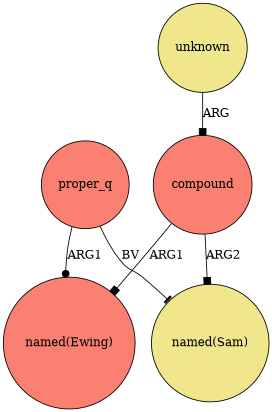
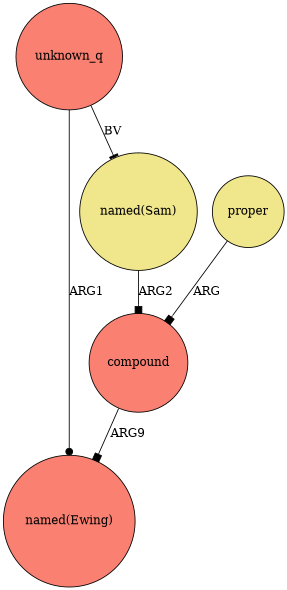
(203, 48) -> (248, 212)
(85, 185) -> (69, 57)
(206, 255) -> (138, 288)
(167, 256) -> (128, 434)
